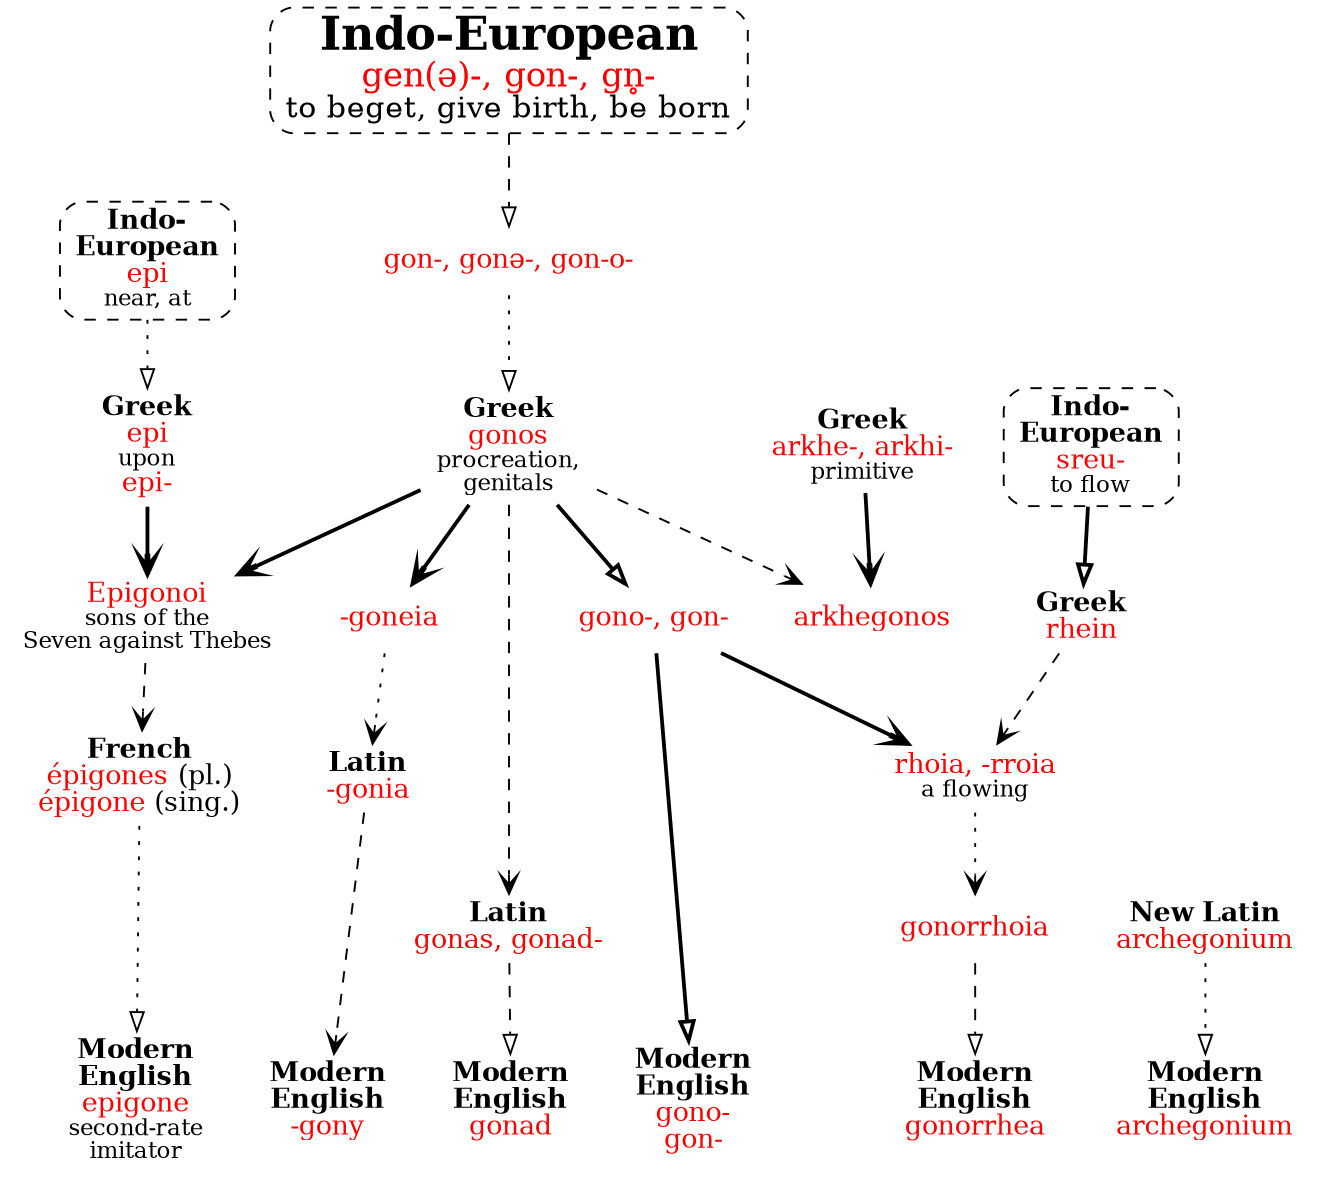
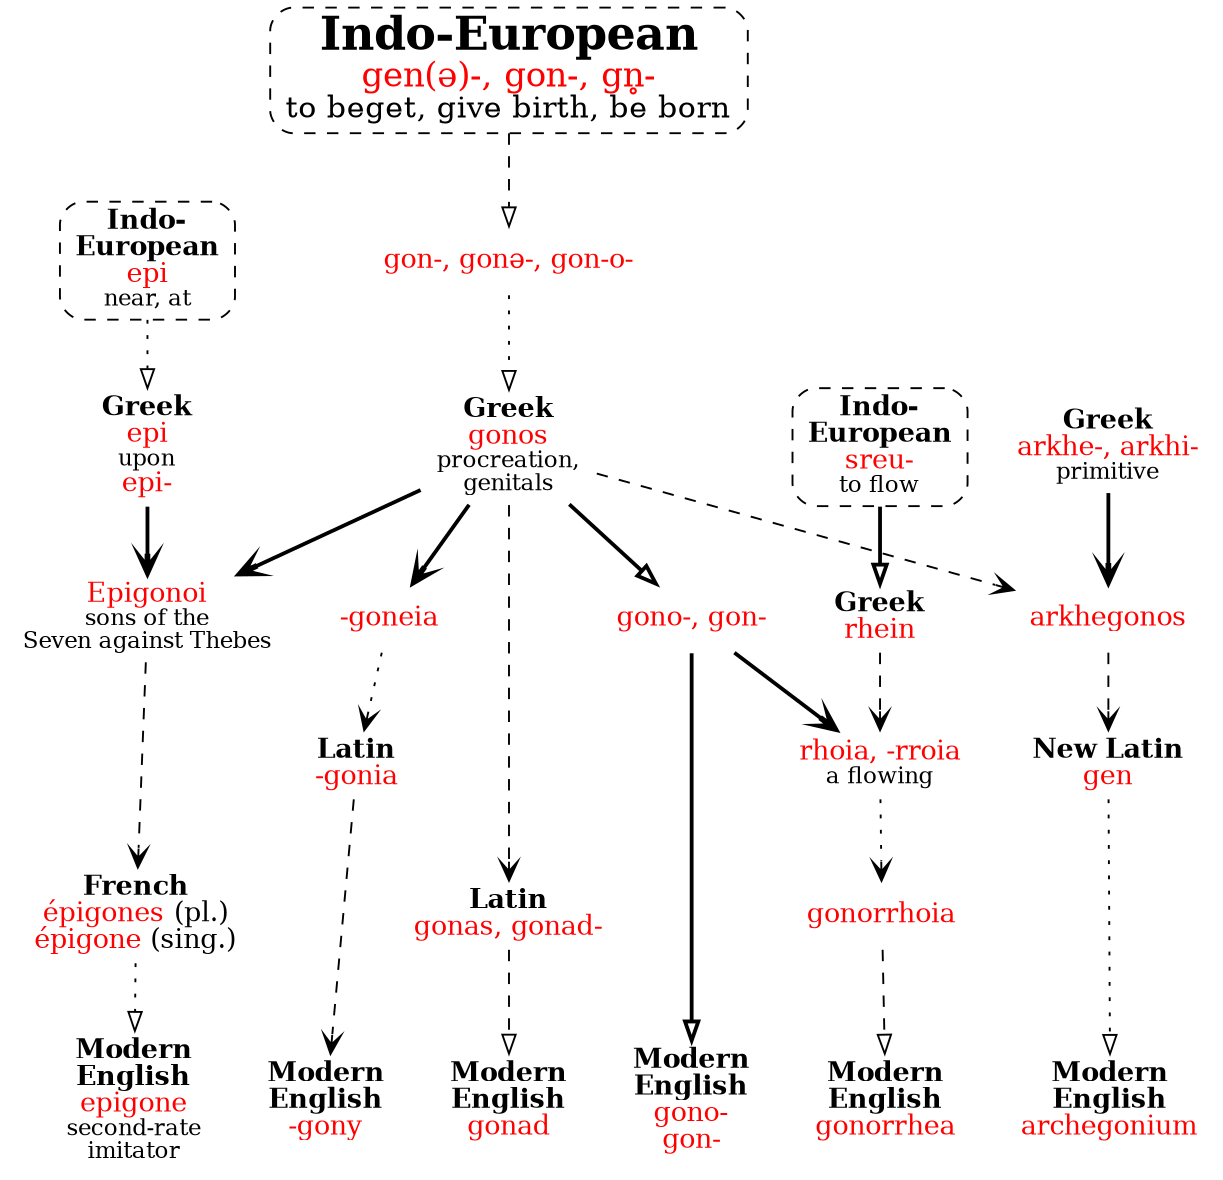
none -> (1108, 682)
(1205, 940) -> (1108, 776)
